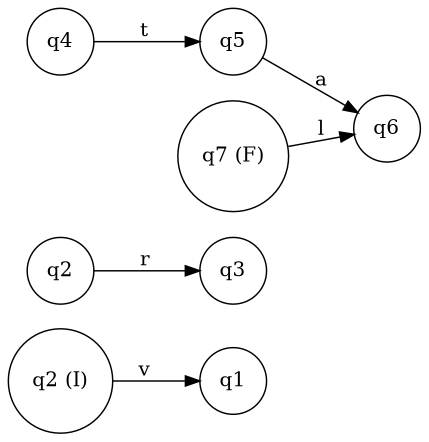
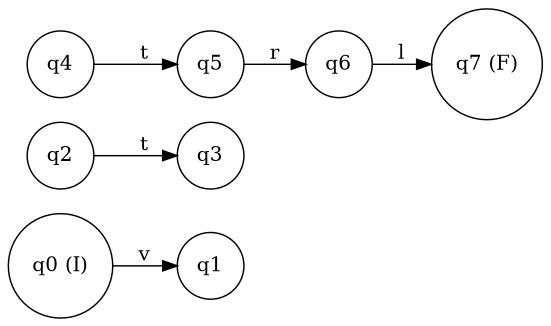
(321, 80) -> (275, 53)
(314, 142) -> (395, 64)
(145, 260) -> (145, 145)
(61, 381) -> (61, 266)
